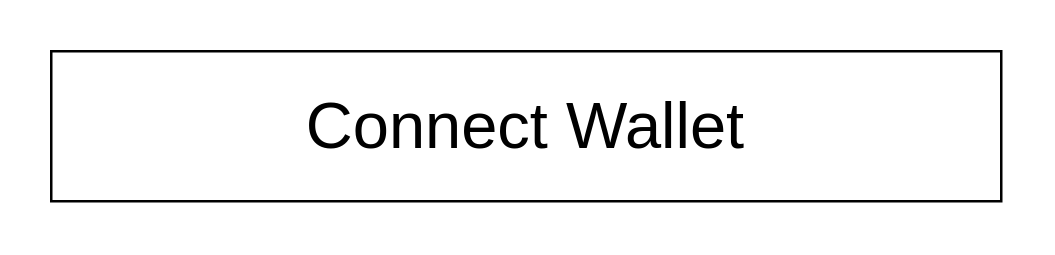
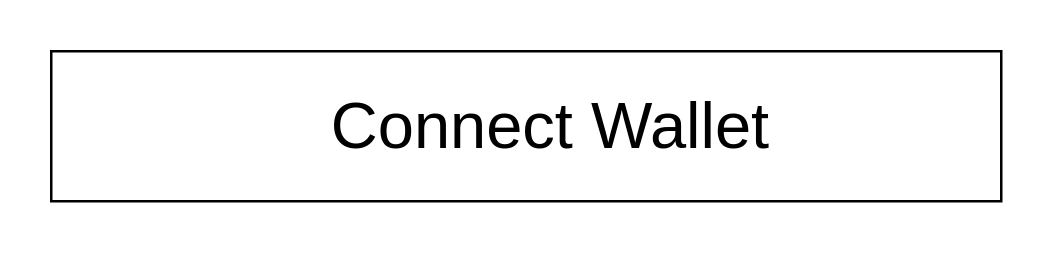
(526, 126) -> (551, 126)
